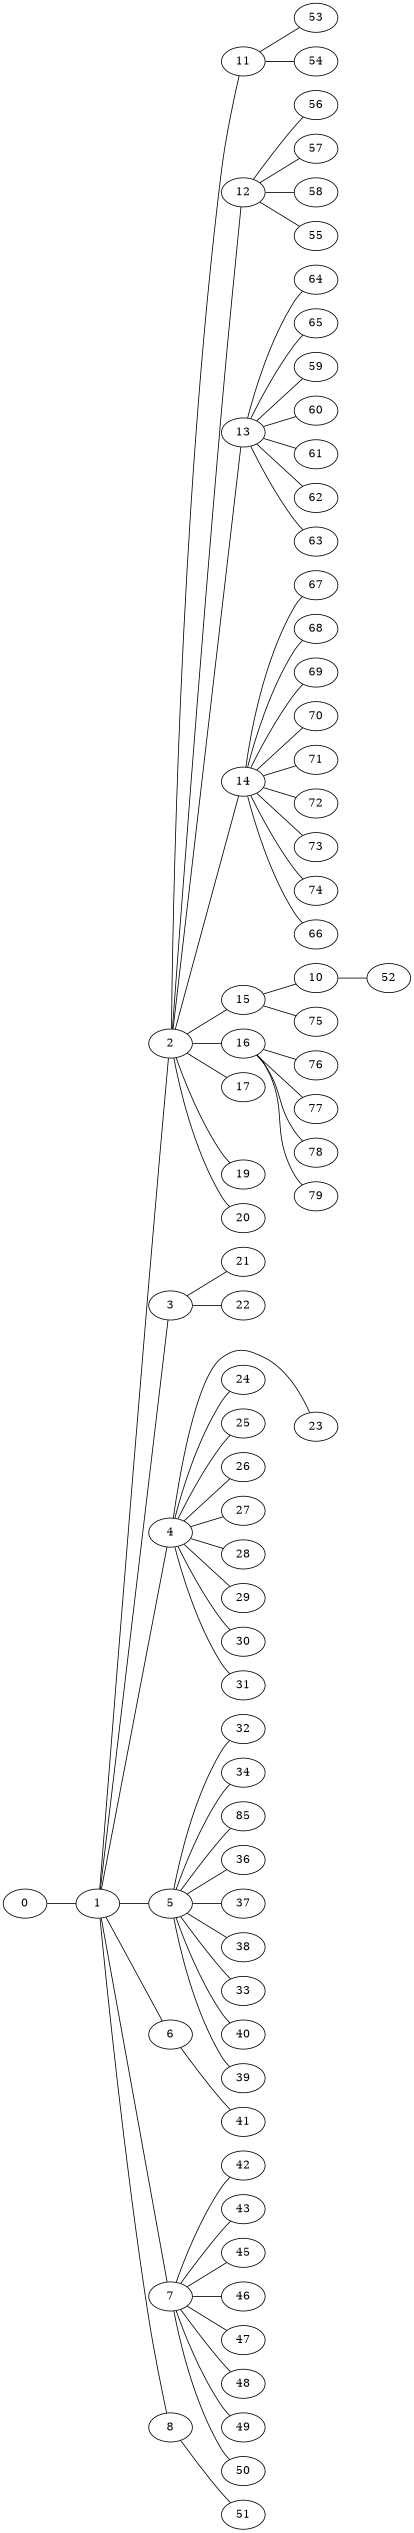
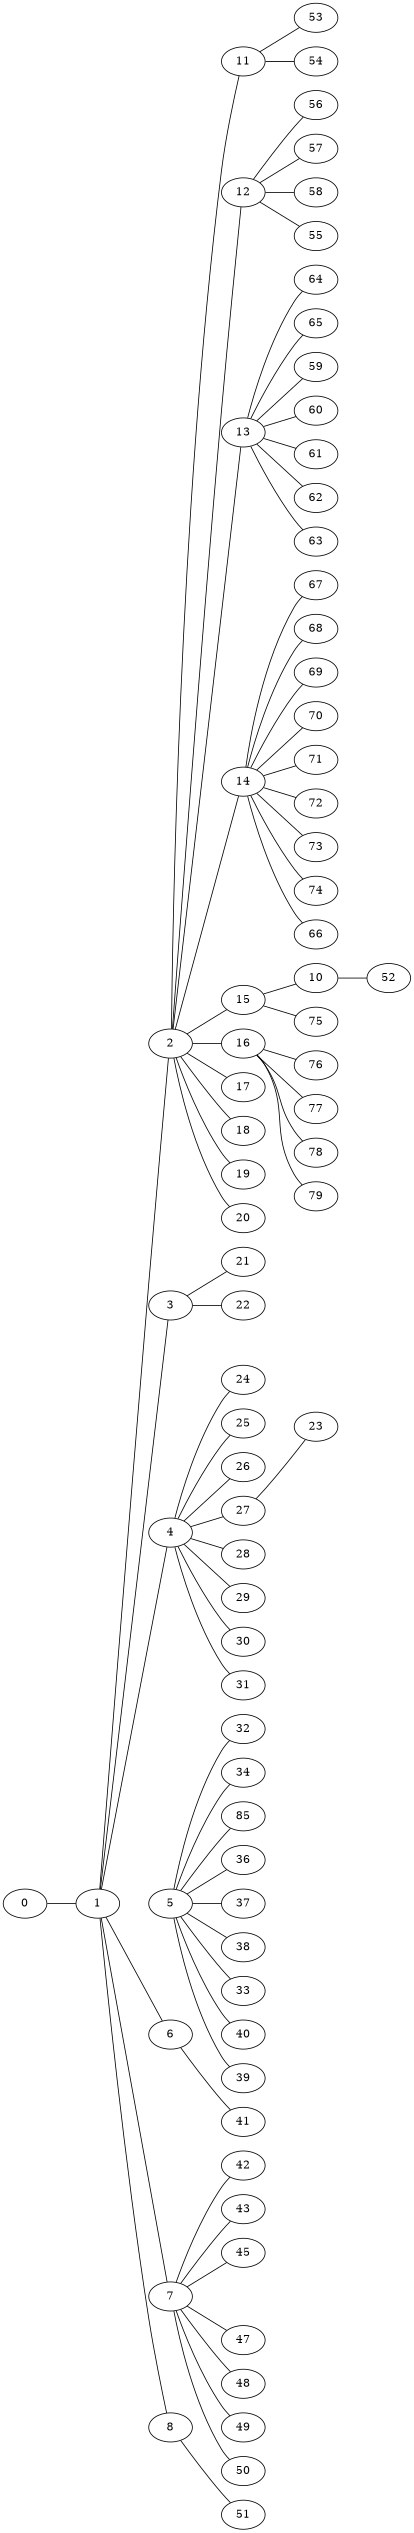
none -> (243, 1131)
(207, 1379) -> (281, 1470)
(134, 1904) -> none
(243, 2296) -> none
